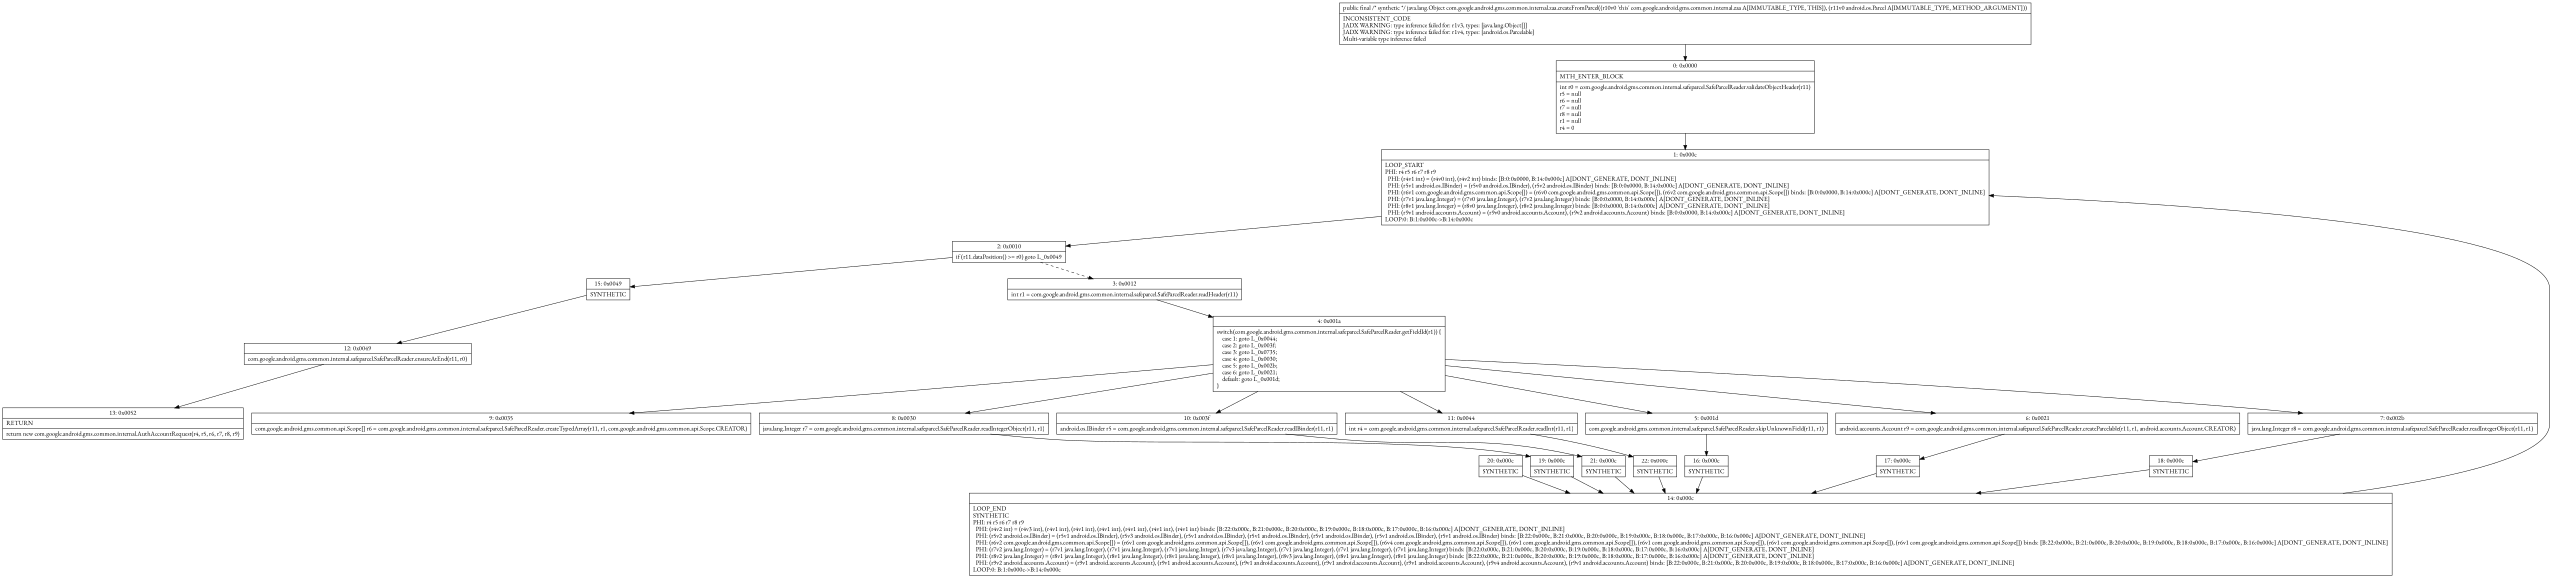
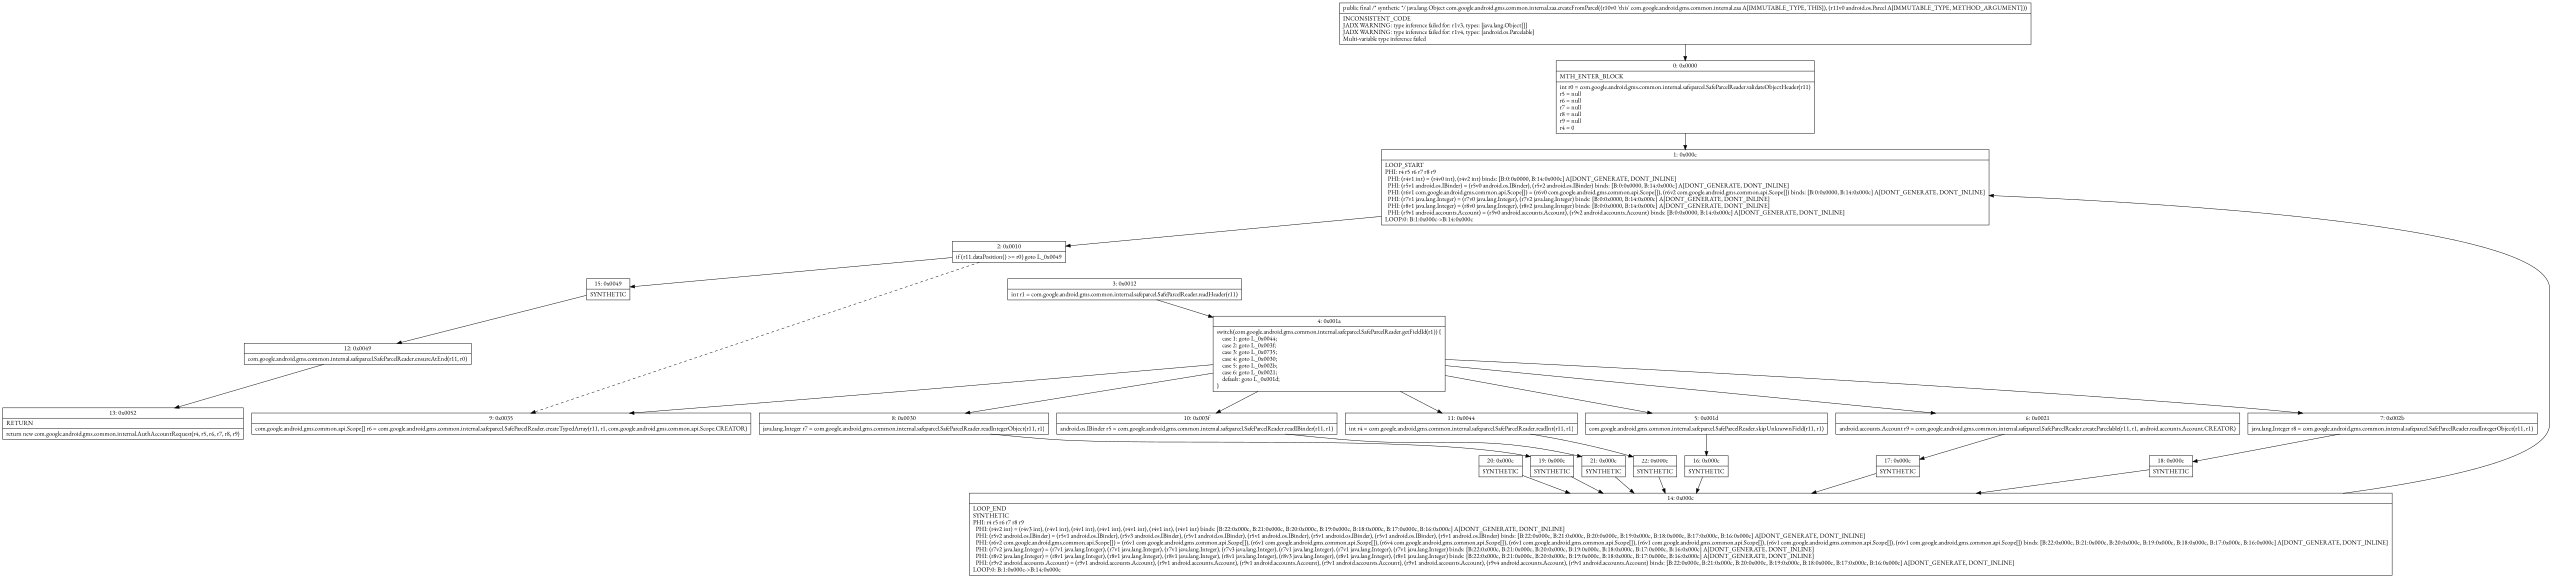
(1570, 121) -> (1570, 121)
(1065, 270) -> (757, 337)
